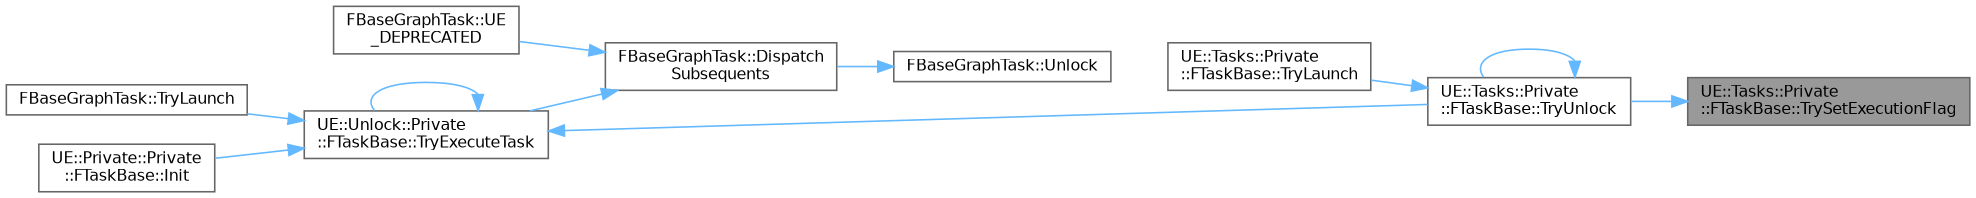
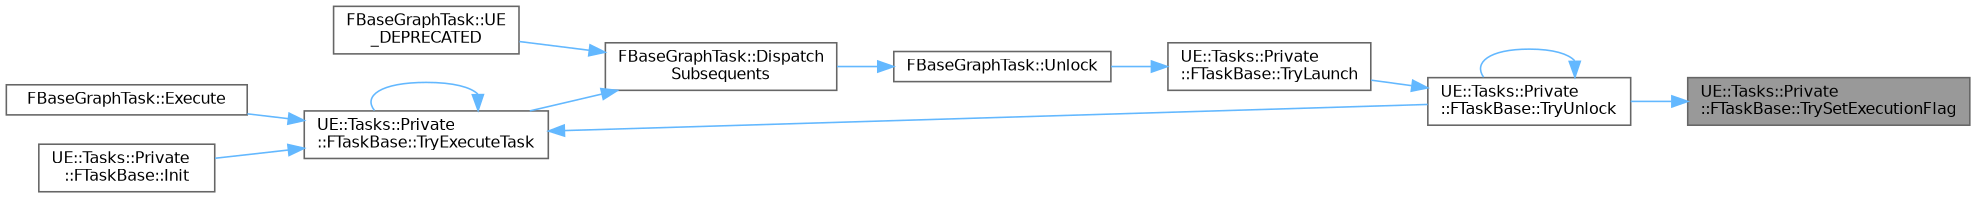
none -> (1131, 67)
(127, 100) -> (127, 100)
(426, 135) -> (426, 135)
(127, 168) -> (127, 168)
